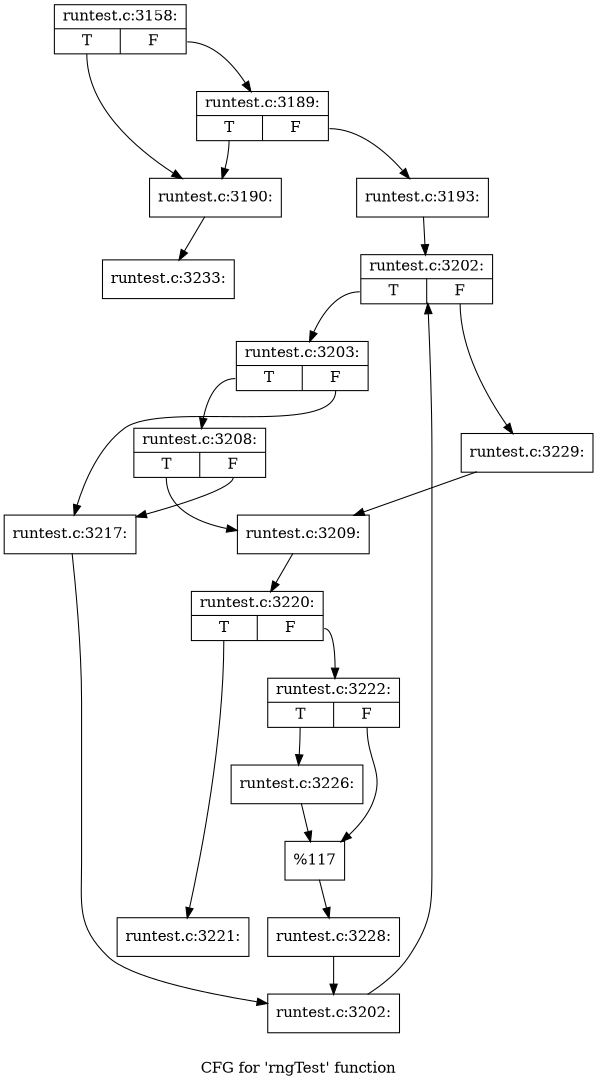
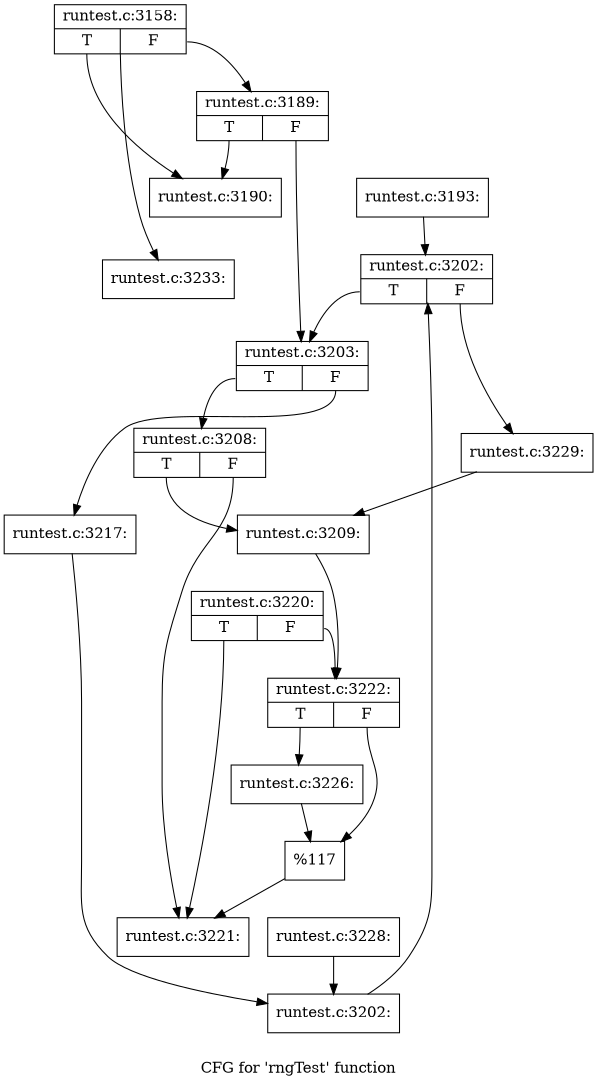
(370, 142) -> (297, 236)
(195, 234) -> (128, 154)
(192, 500) -> (162, 685)
(284, 568) -> (336, 609)
(323, 894) -> (254, 896)
